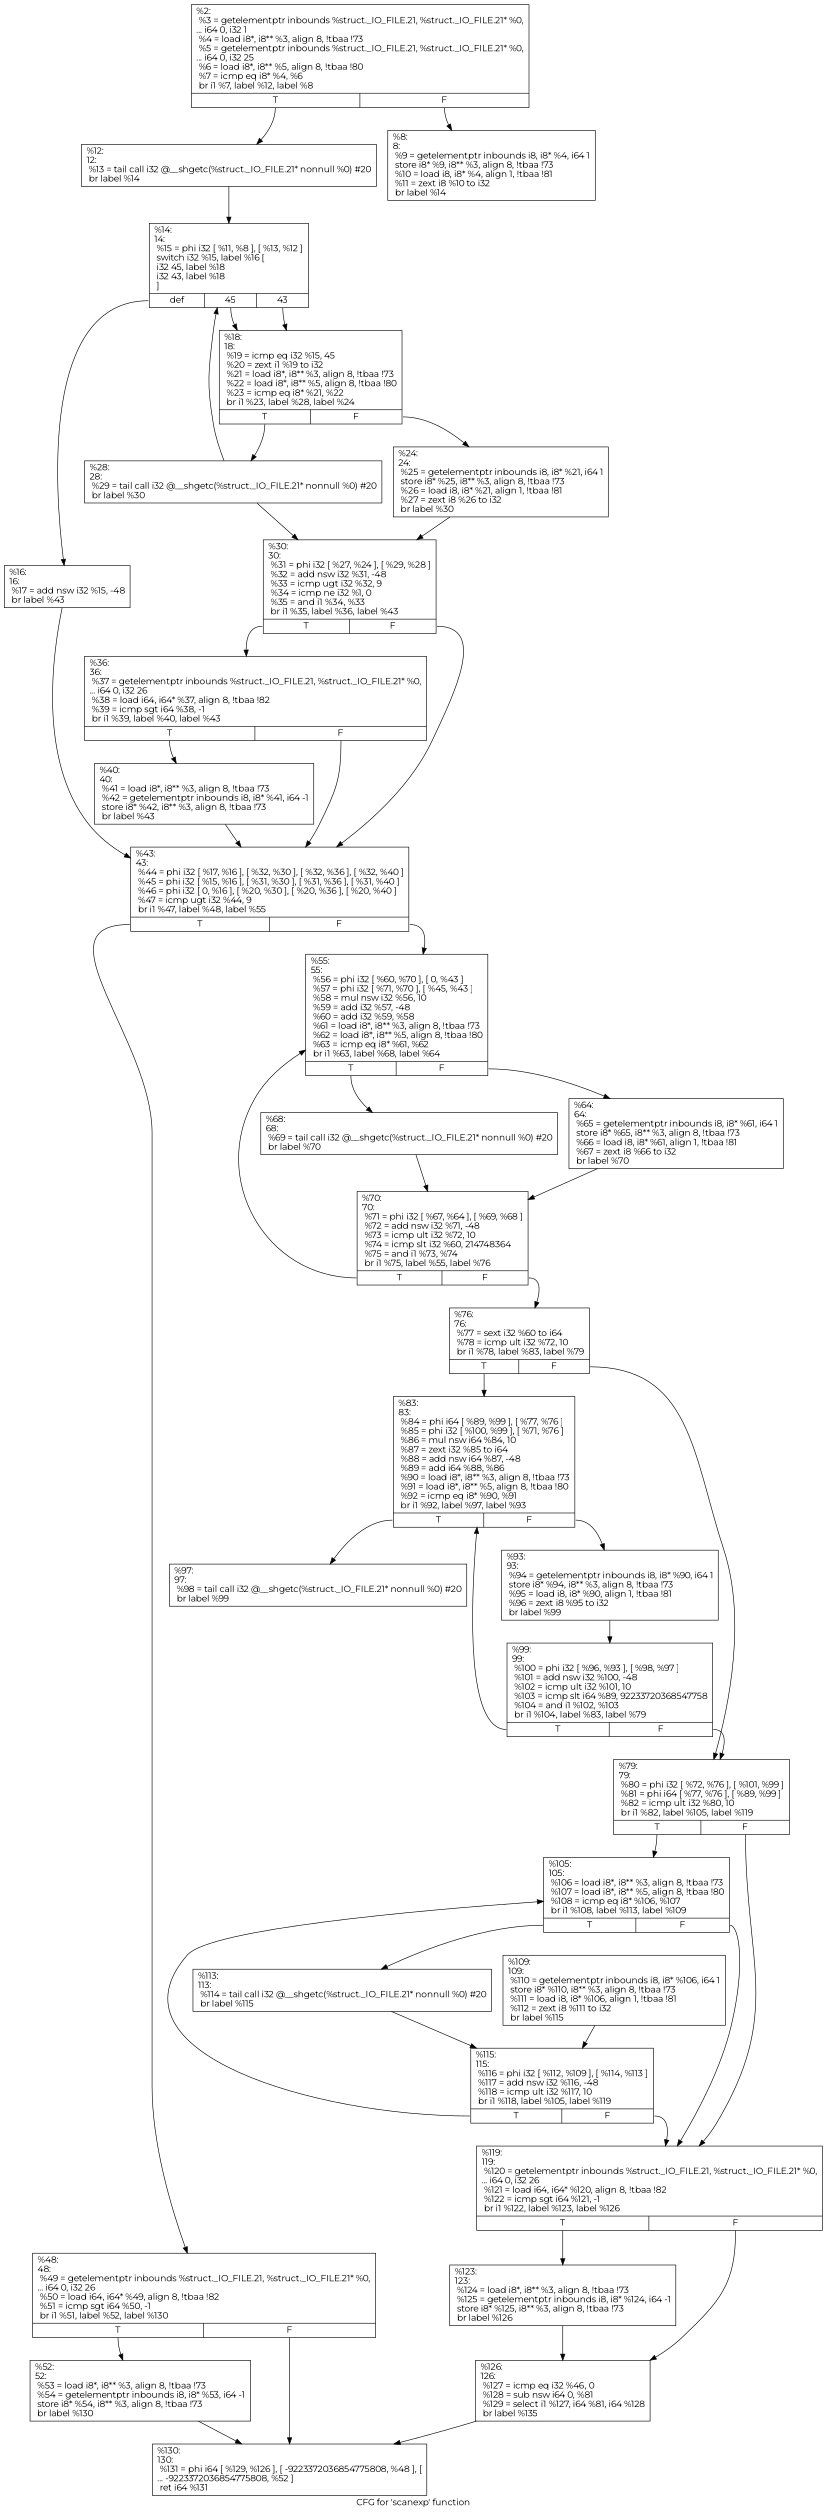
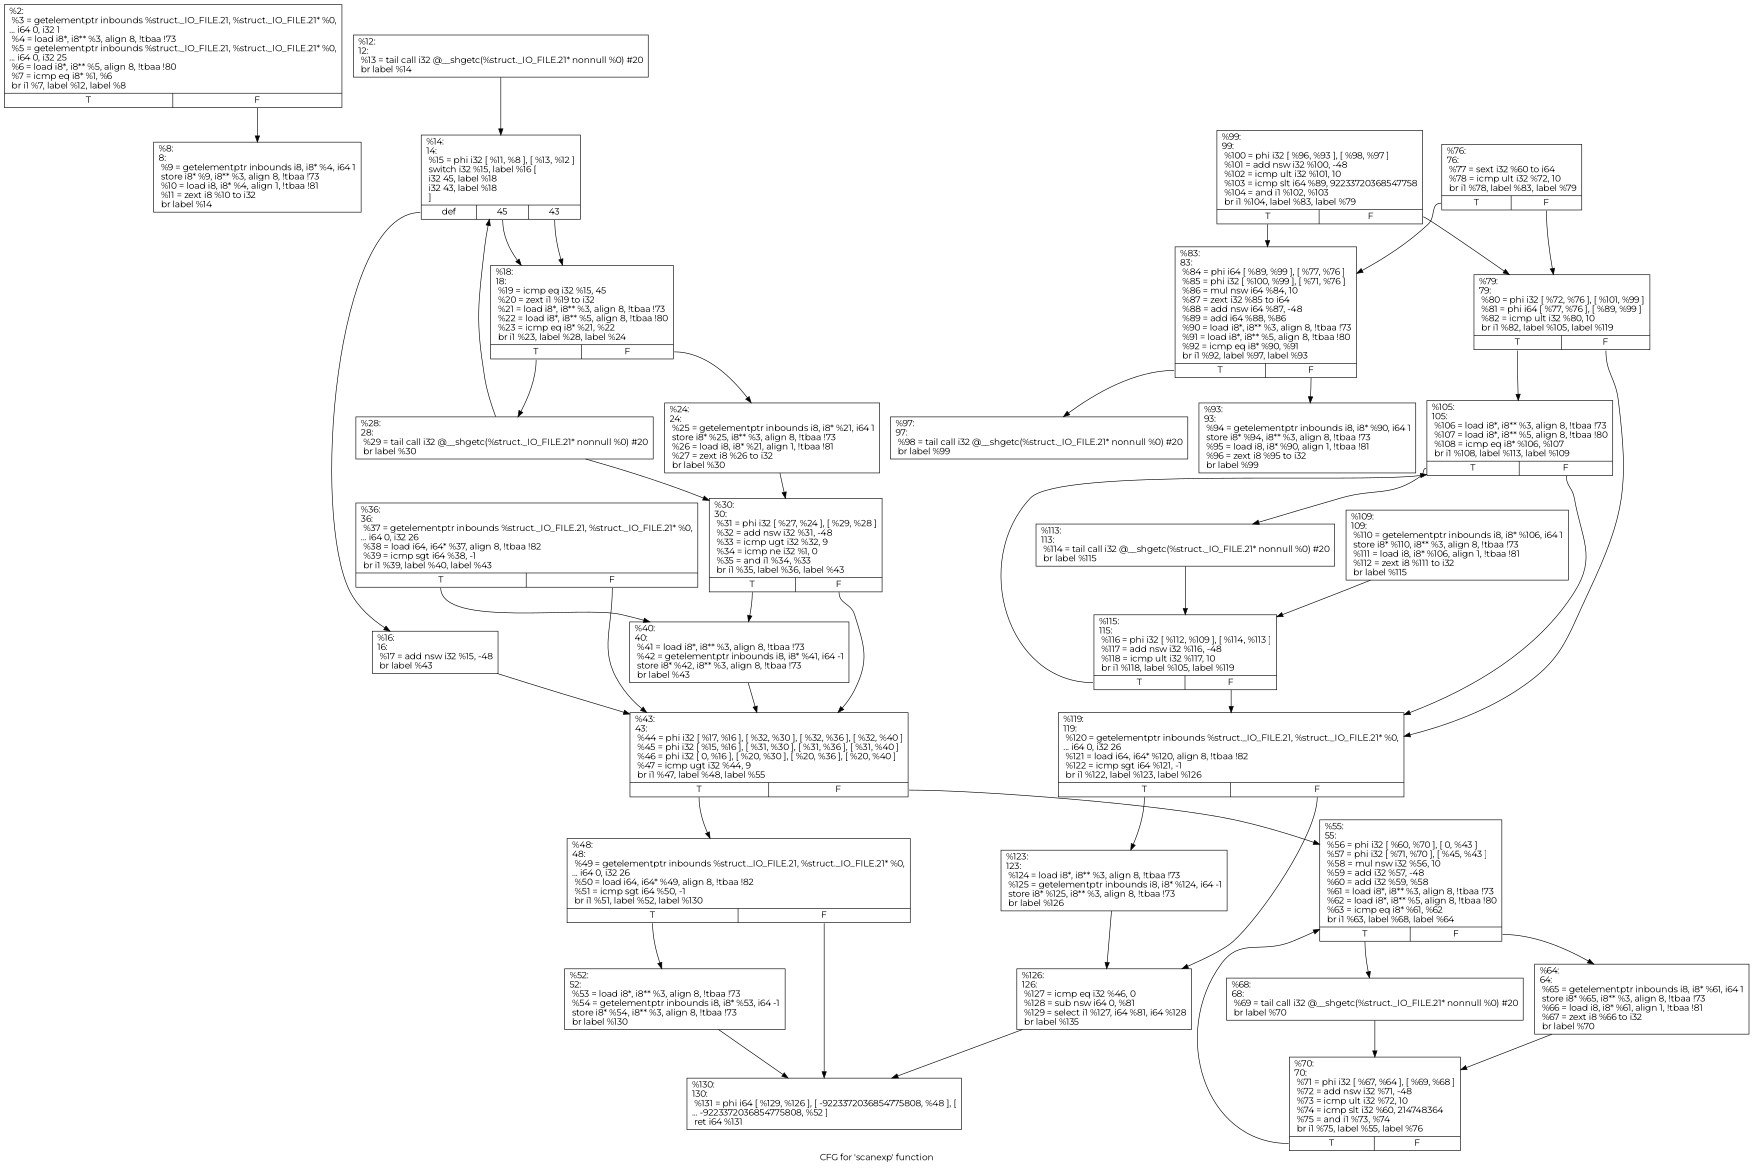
(250, 77) -> (61, 77)
(271, 125) -> none
(249, 634) -> (752, 604)
(539, 1287) -> none
(610, 1629) -> none
